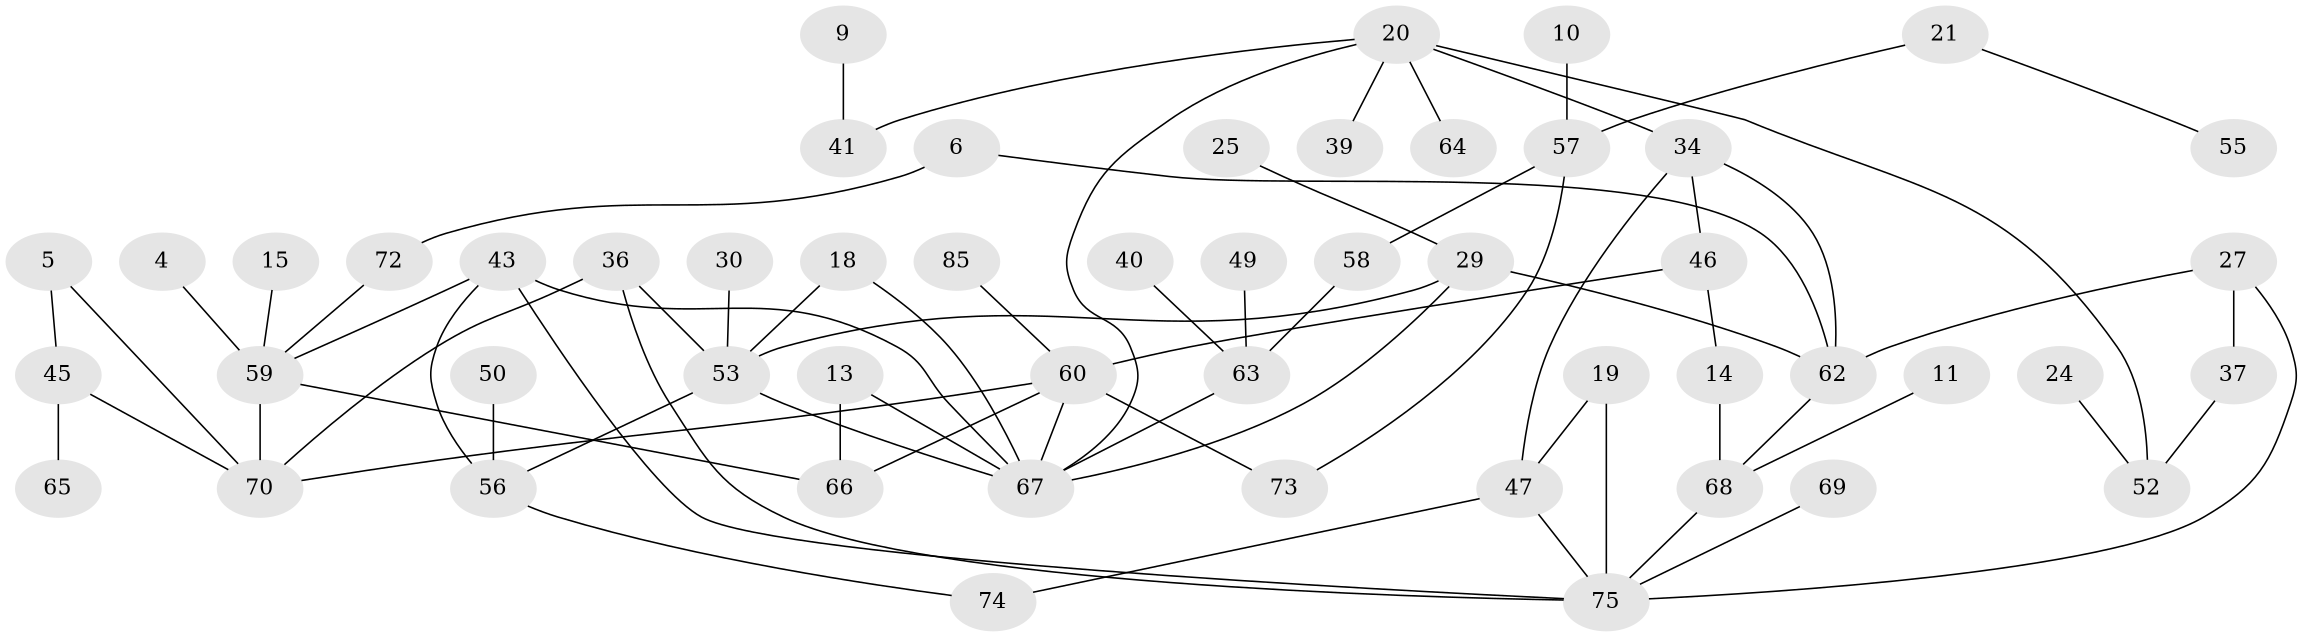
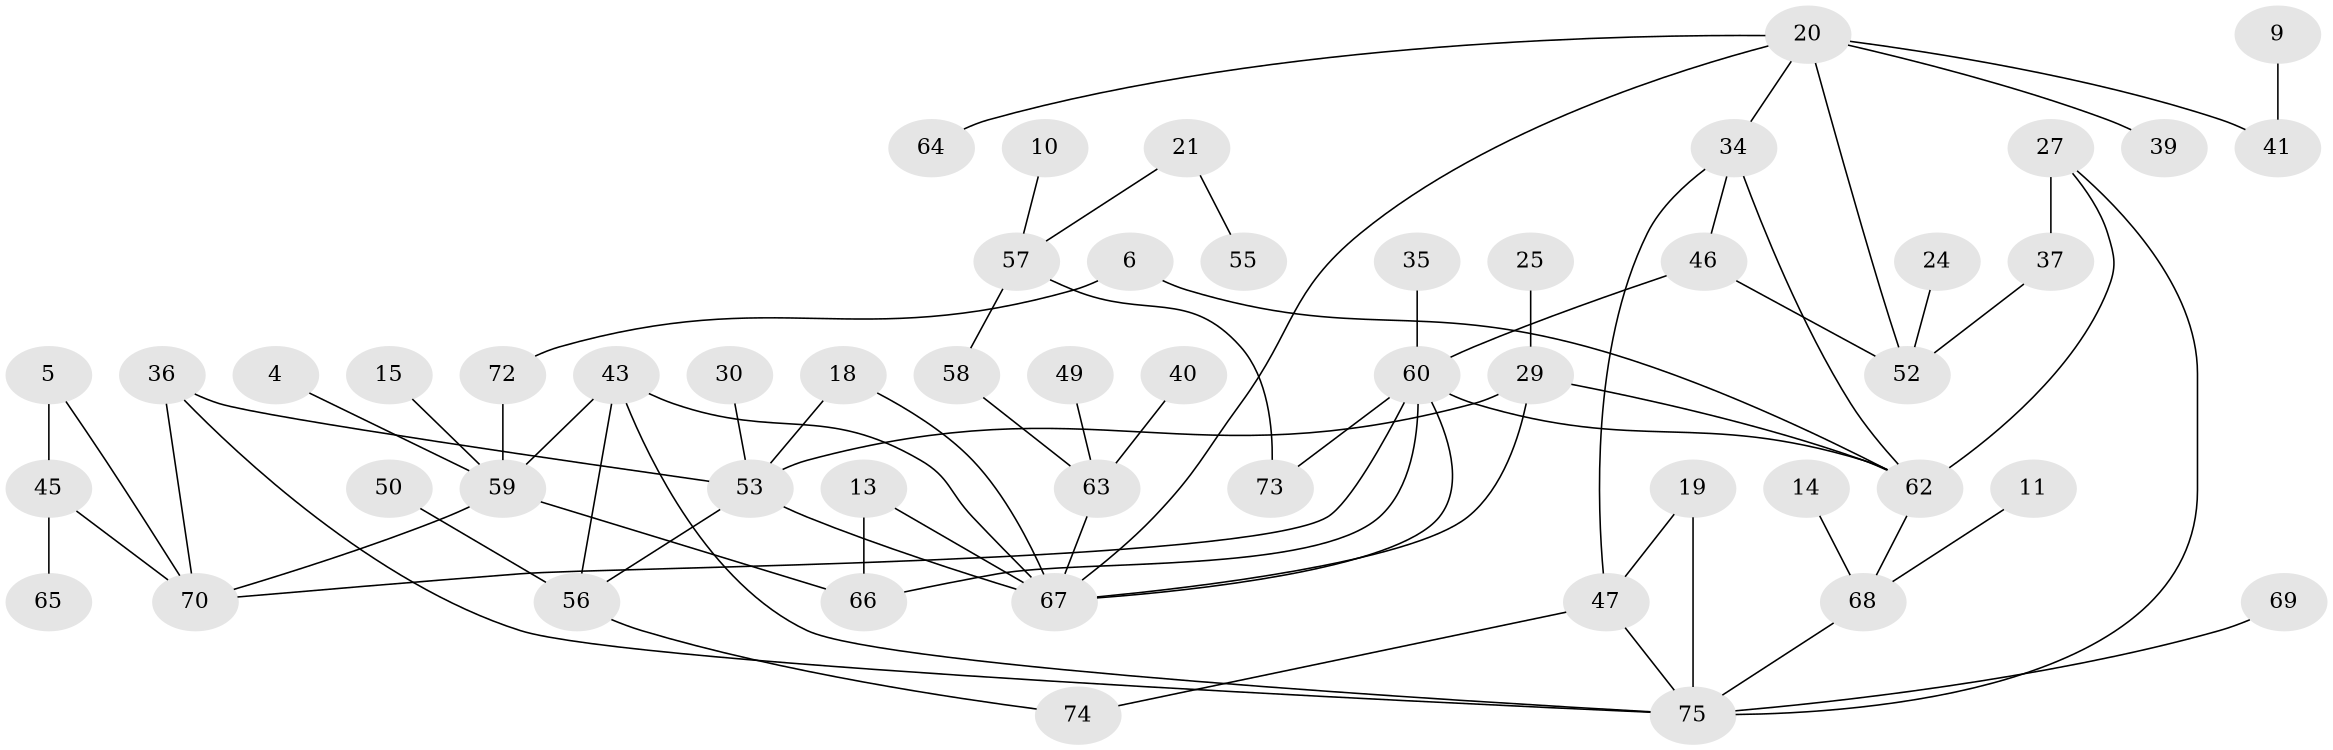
(957, 262) -> (1417, 262)
(1711, 314) -> (1820, 326)
none -> (1669, 432)
